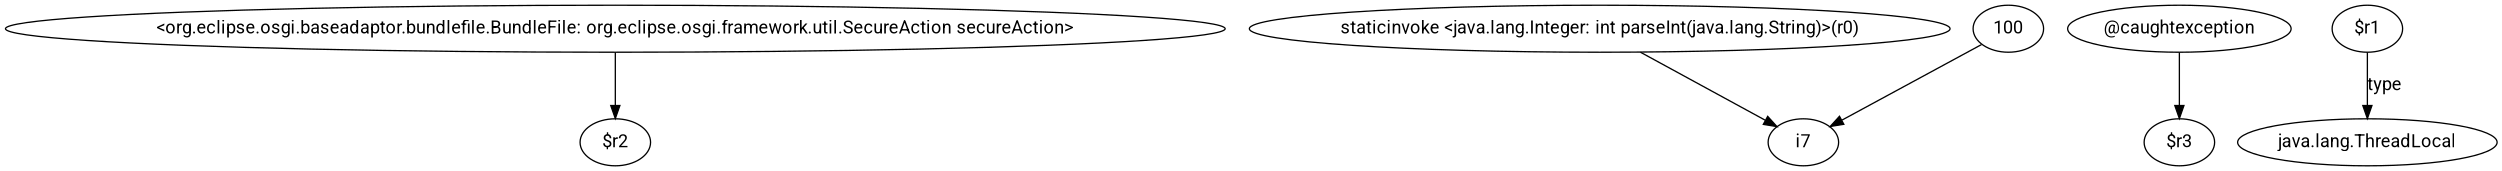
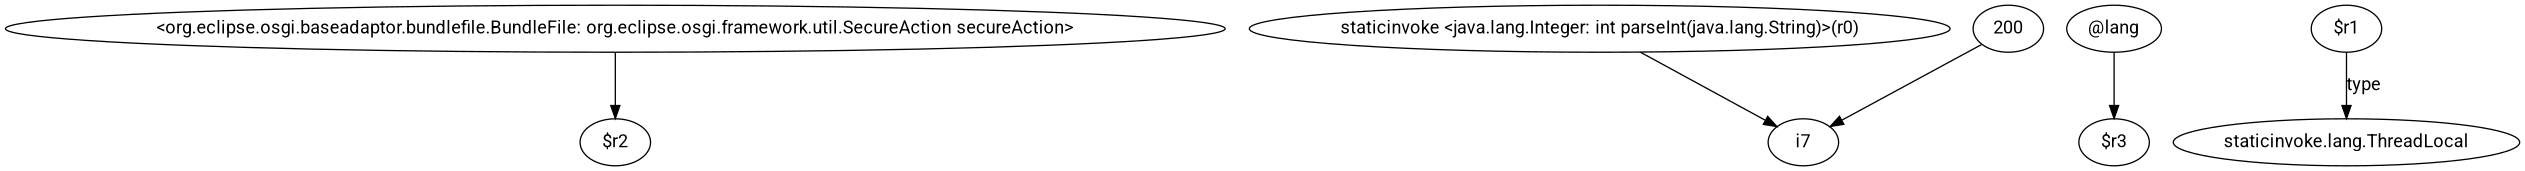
(2008, 29) -> (2008, 29)
(2179, 29) -> (2114, 29)
(2367, 142) -> (2346, 142)
